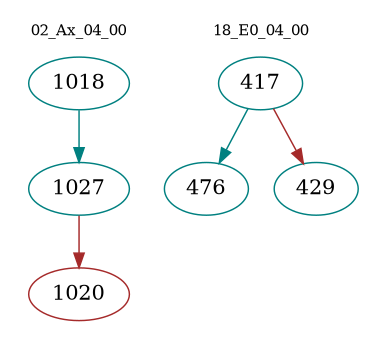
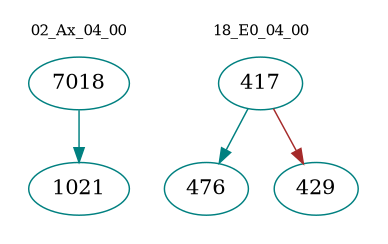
(79, 83) -> (79, 83)
(79, 189) -> (79, 189)
(79, 294) -> none
